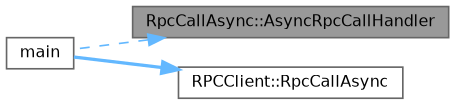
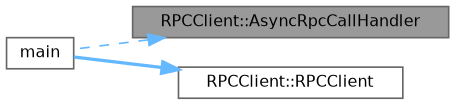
(291, 22) -> (291, 22)
(291, 83) -> (291, 83)
